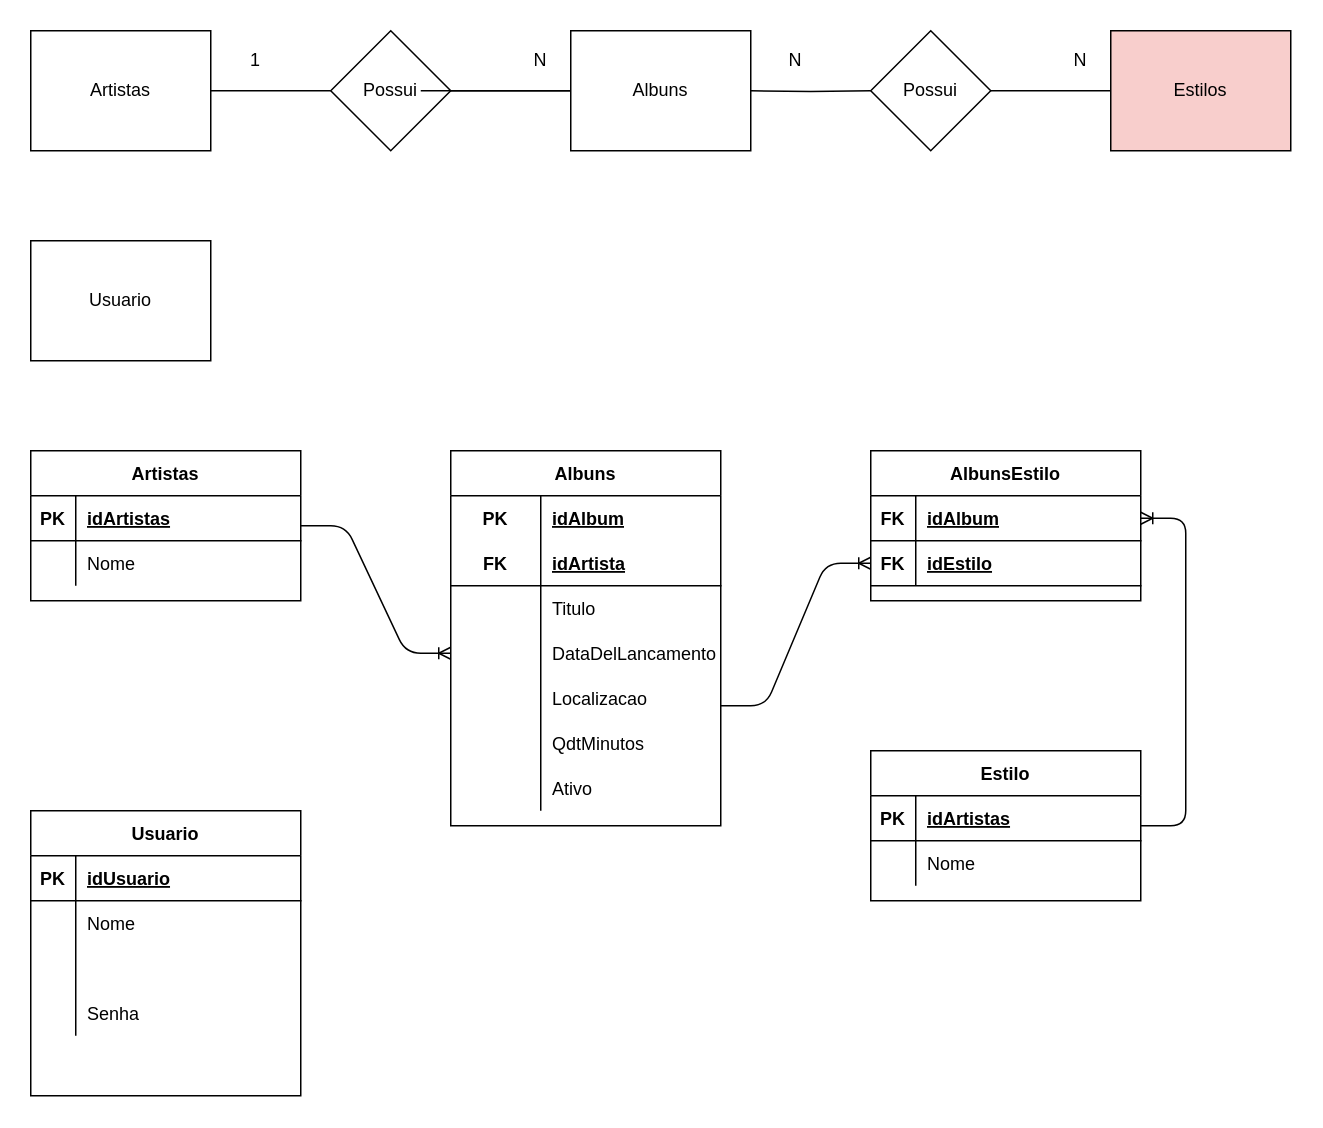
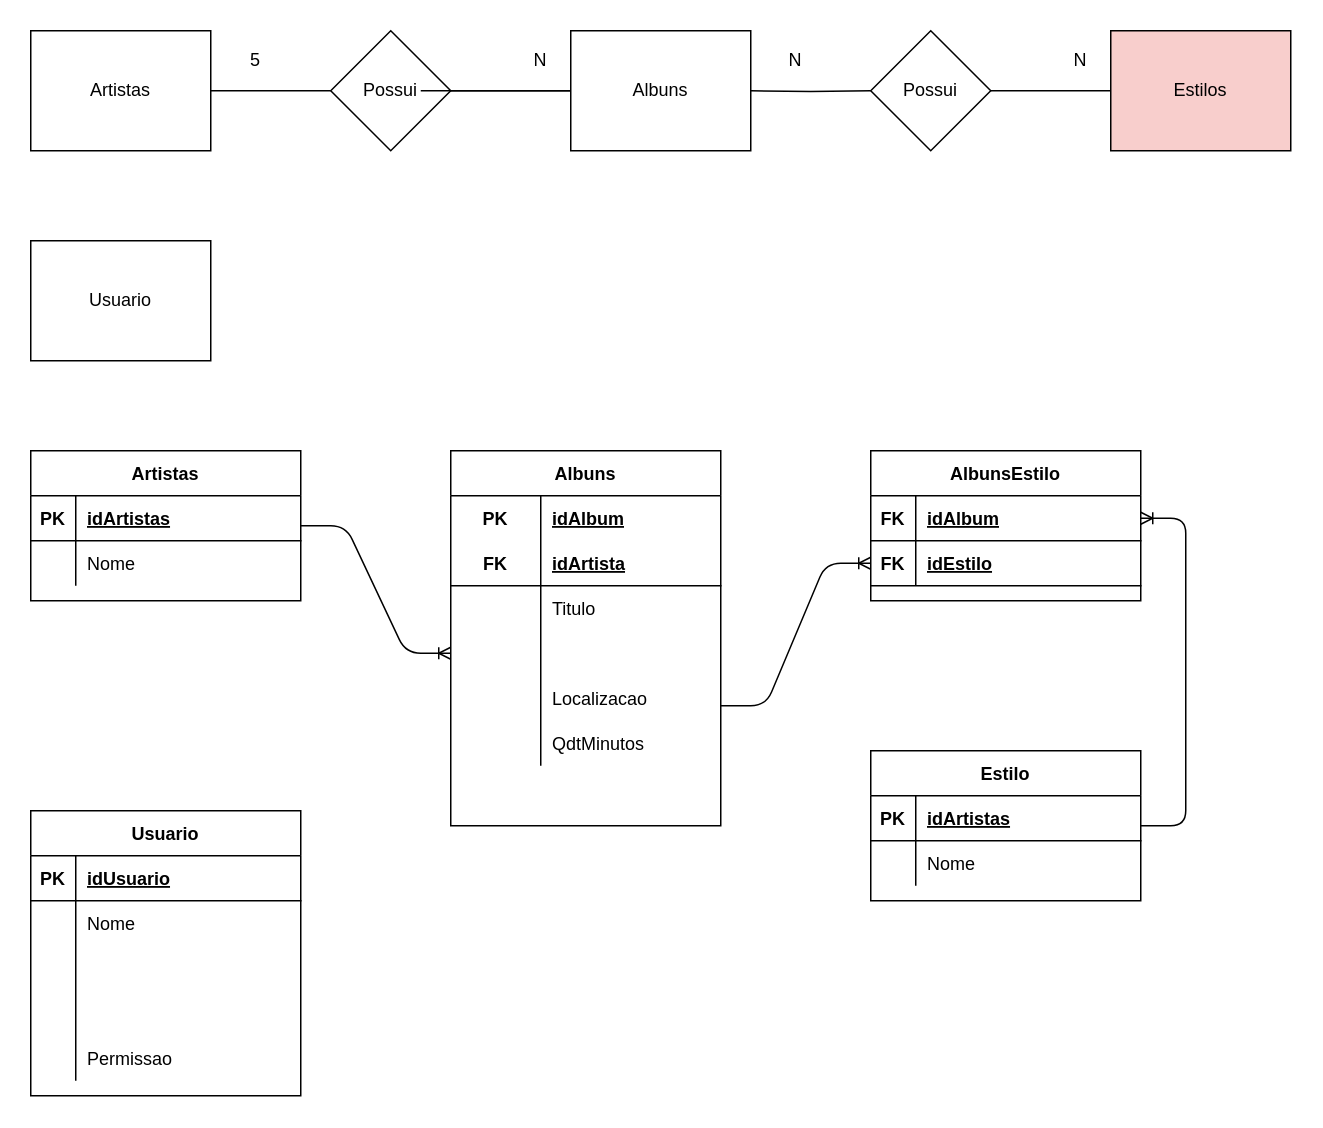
(256, 61) -> (256, 61)
(631, 653) -> none
(631, 788) -> none
(188, 1013) -> none
none -> (188, 1058)
